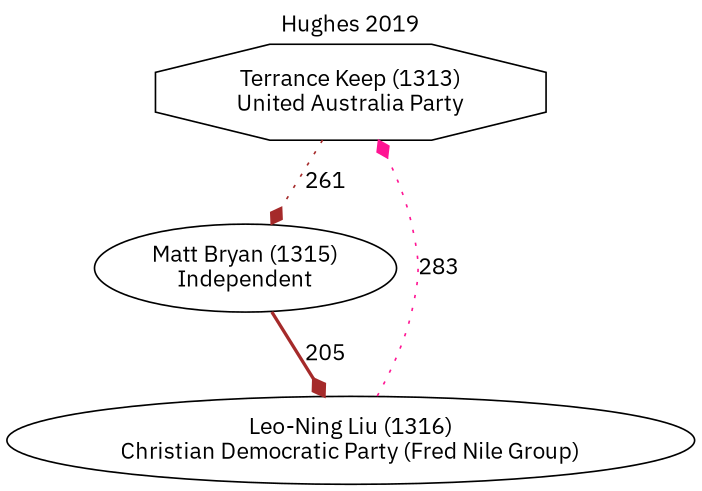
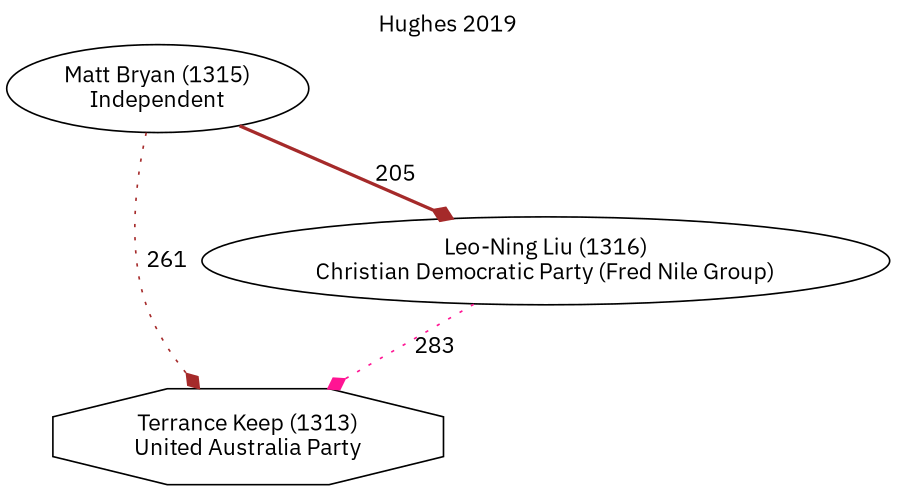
(302, 174) -> (136, 259)
